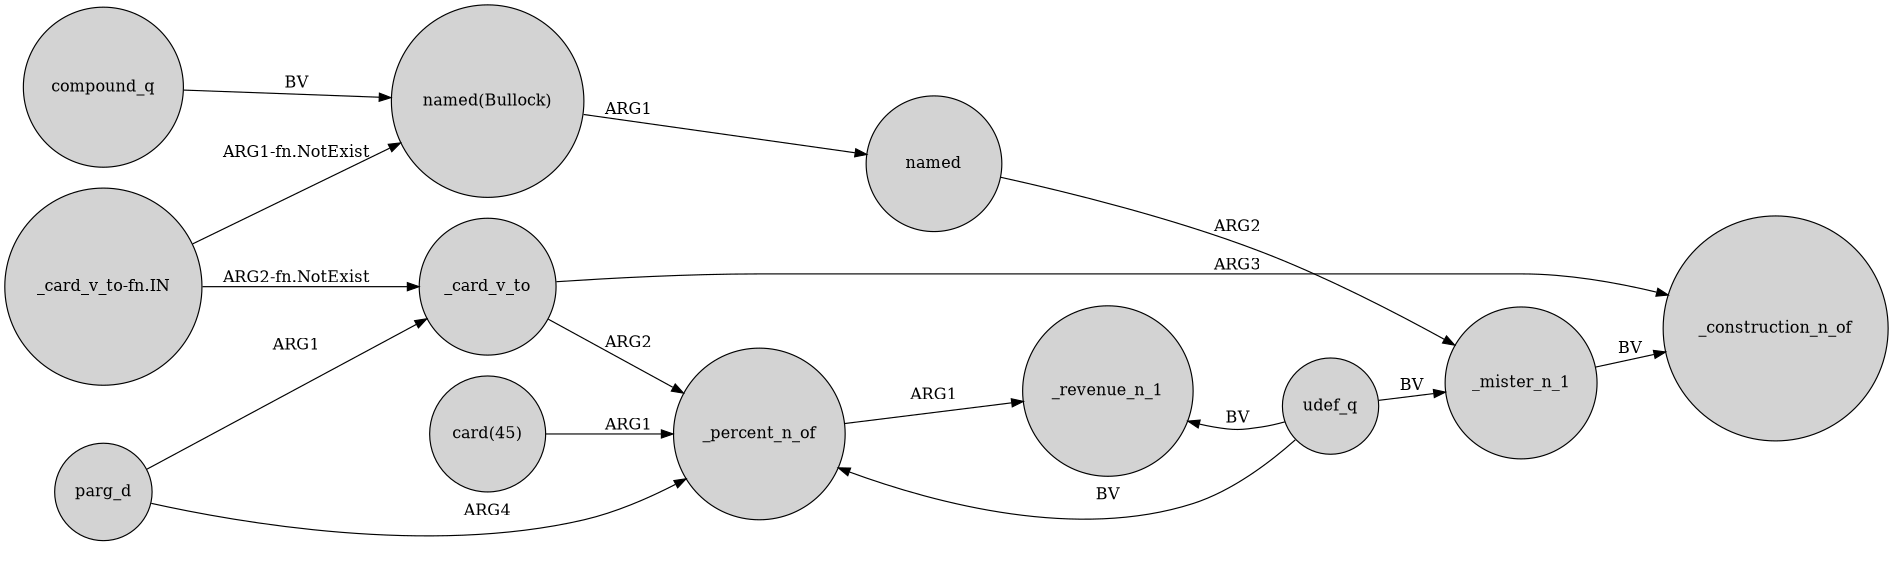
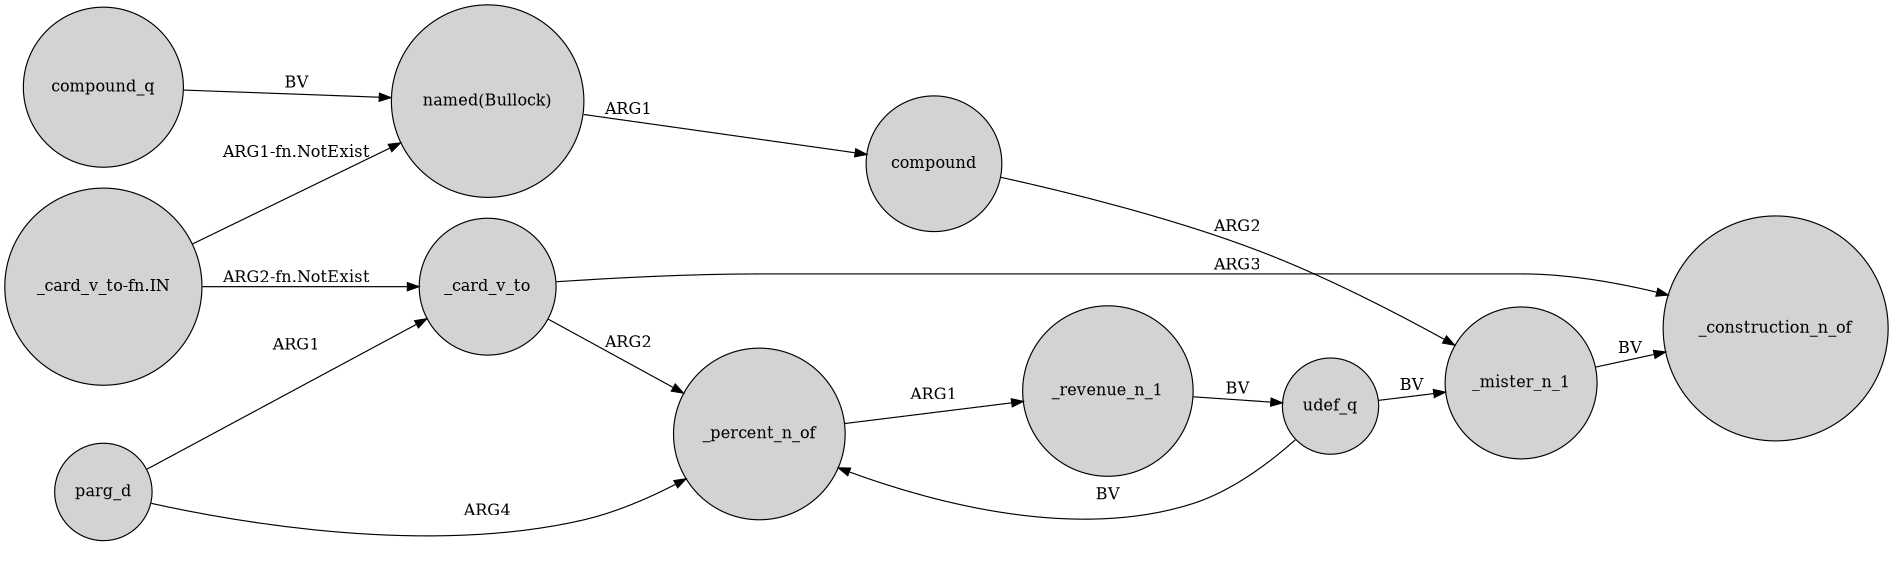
(934, 164) -> (934, 164)
(1242, 429) -> (1232, 399)
(488, 434) -> none
